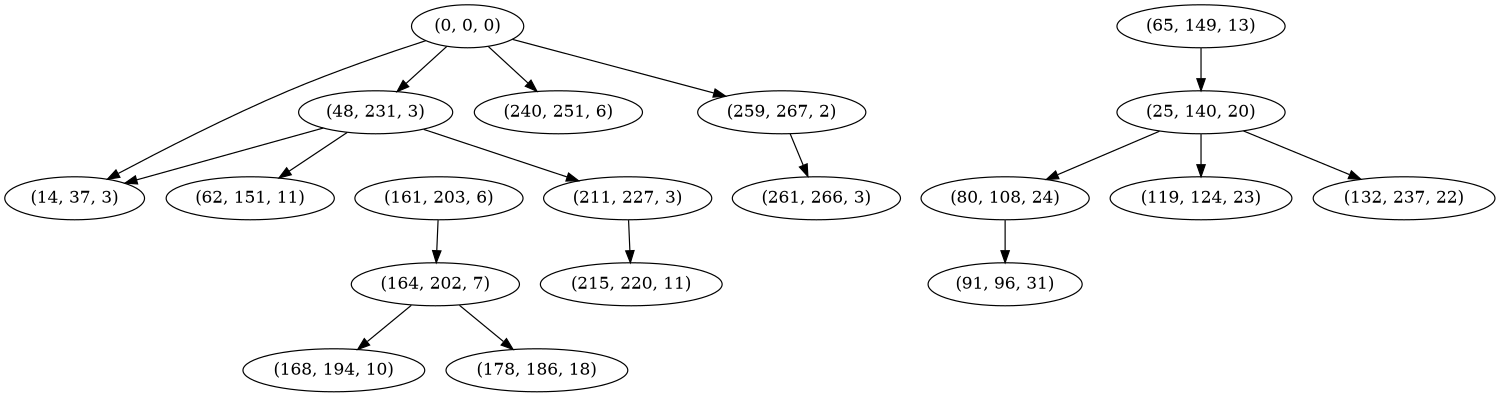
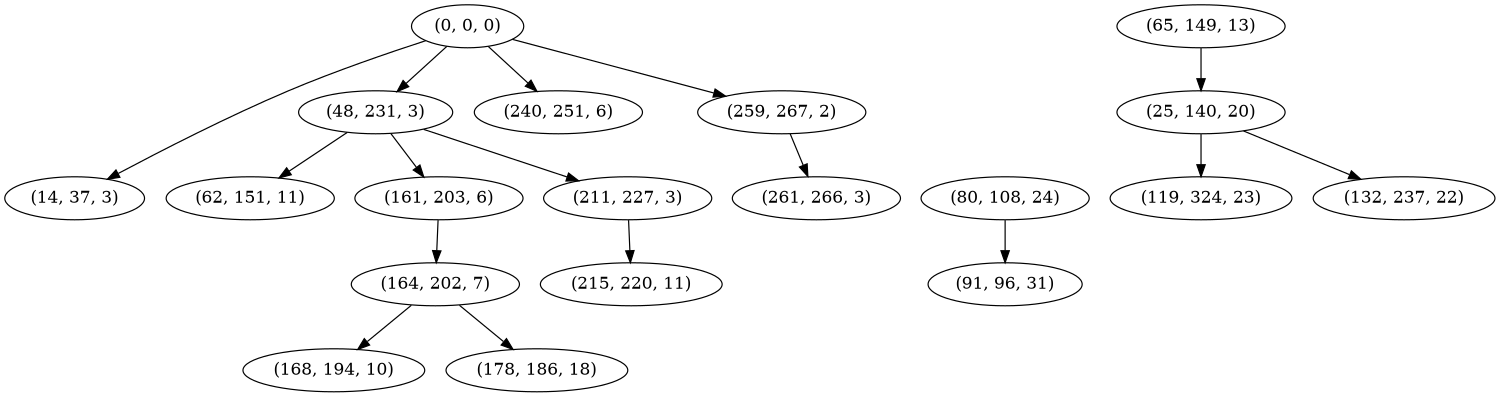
(1109, 153) -> none
(230, 154) -> (404, 150)
(1201, 198) -> (1201, 198)
